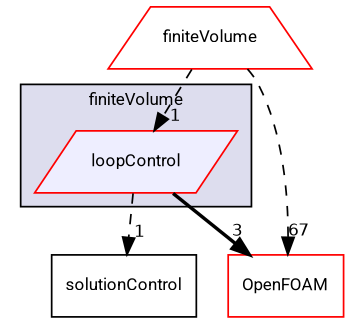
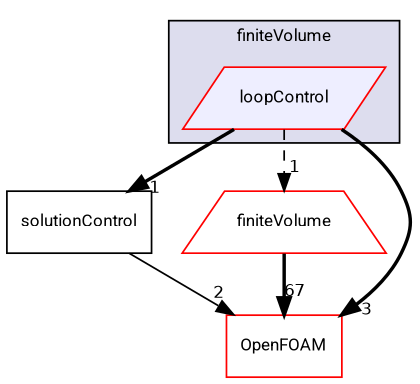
(176, 95) -> (284, 154)
(280, 150) -> (284, 276)
(131, 218) -> (190, 156)
none -> (174, 280)
